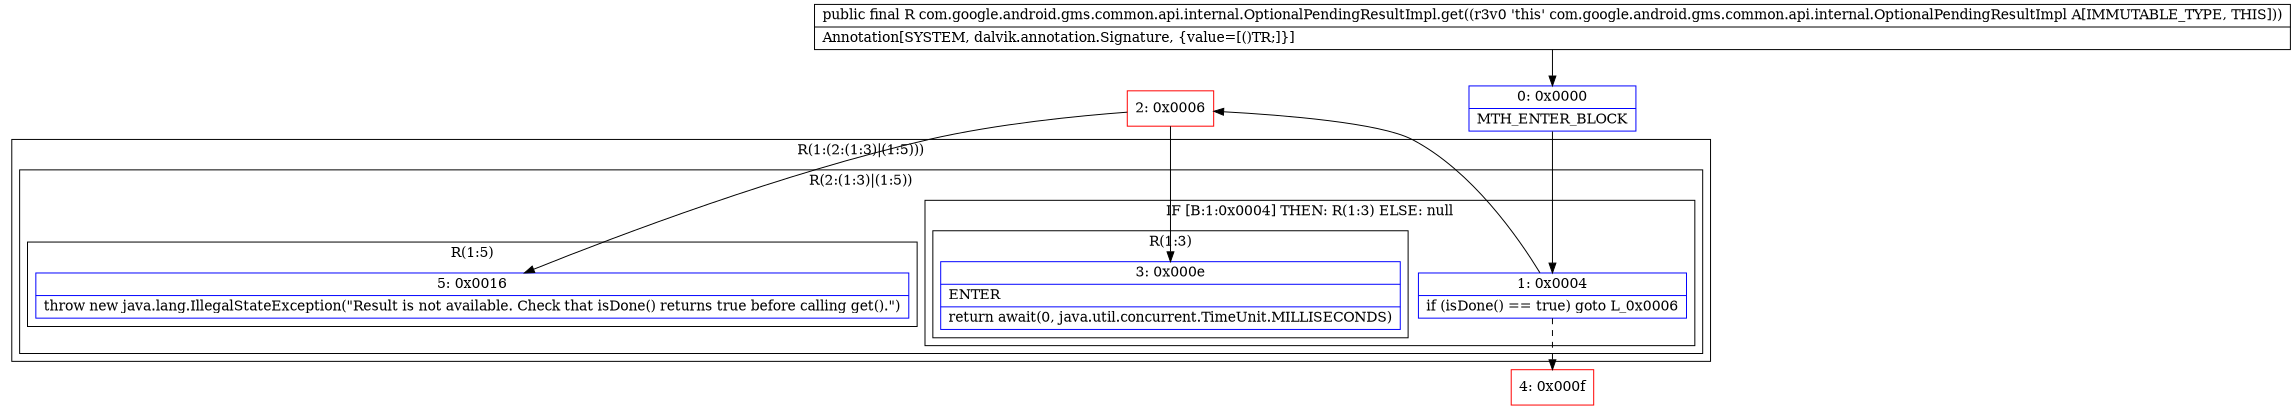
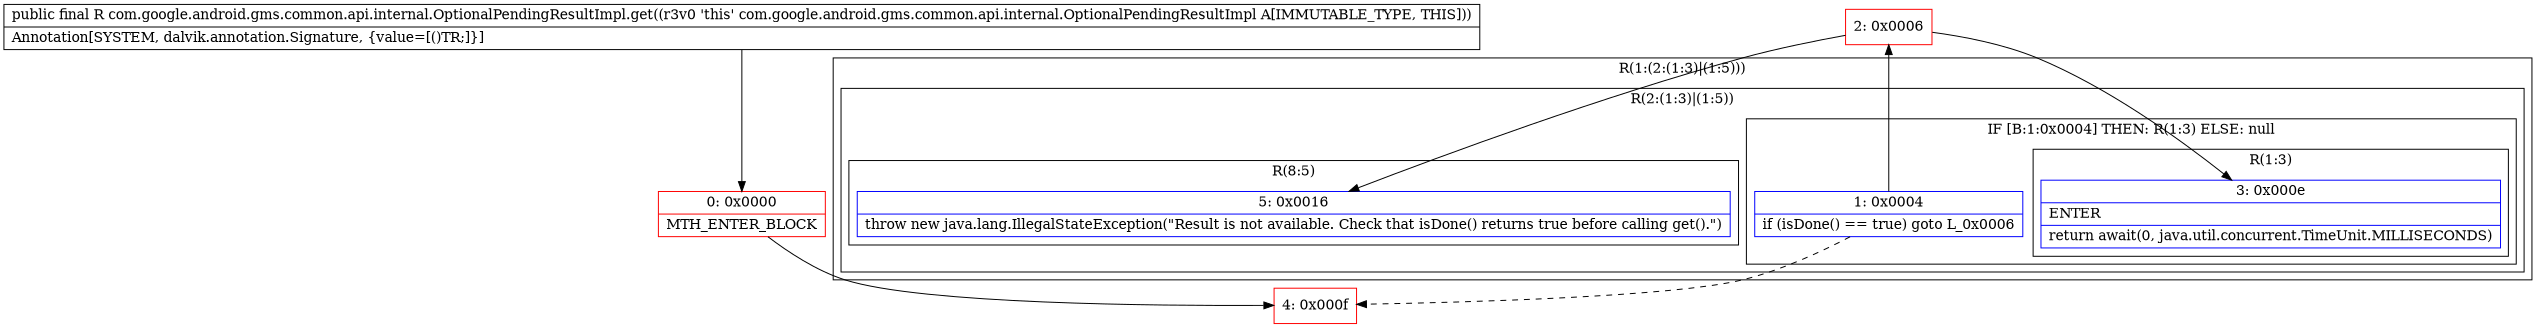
(1552, 109) -> (742, 214)
(1552, 194) -> (1009, 300)
(472, 253) -> (1294, 172)
